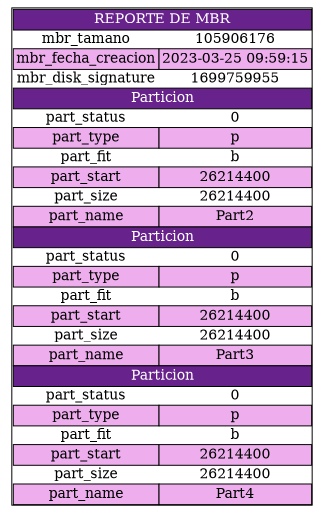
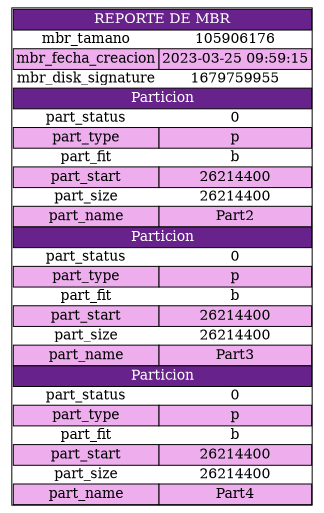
(235, 78) -> (235, 78)
